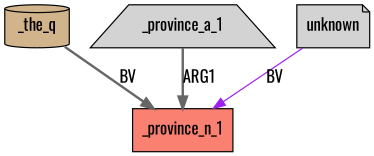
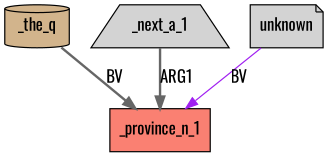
(183, 26) -> (160, 26)
